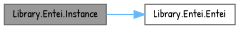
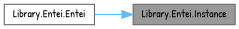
(120, 14) -> (108, 14)
